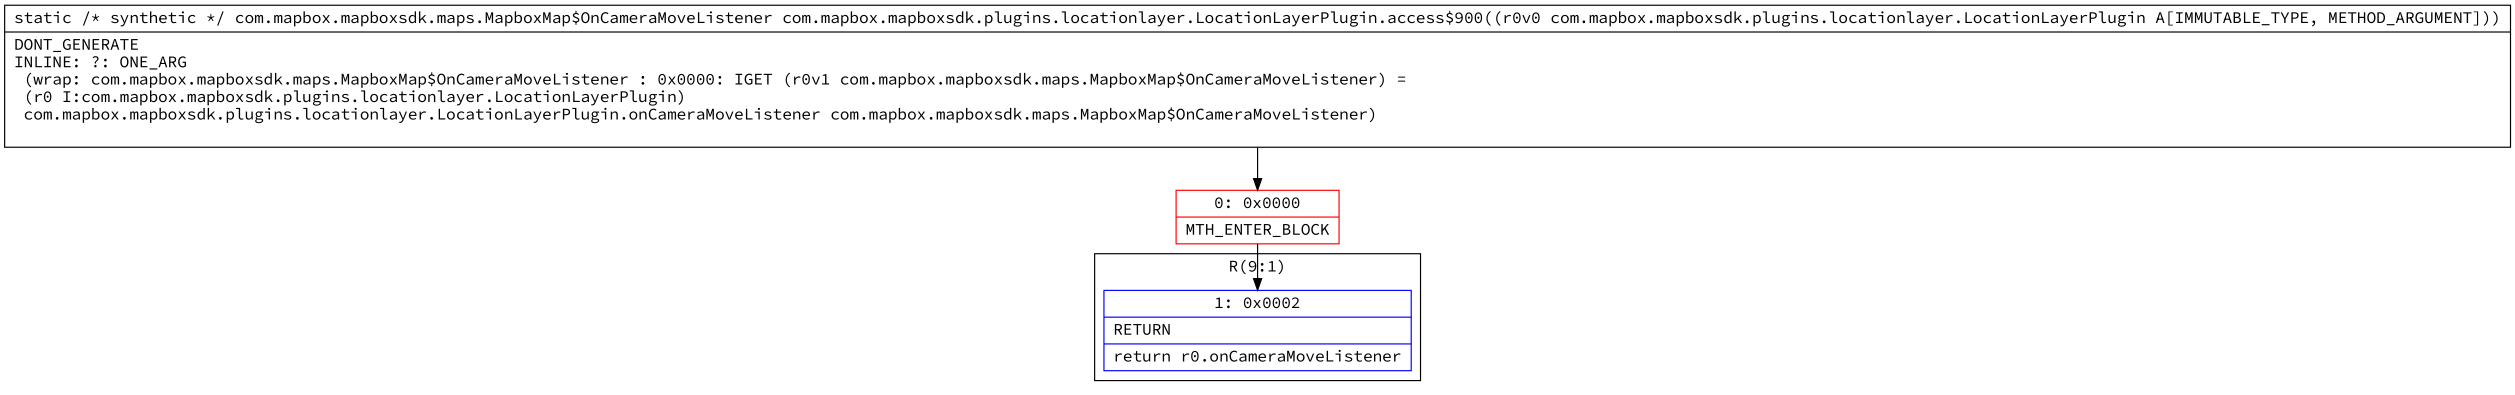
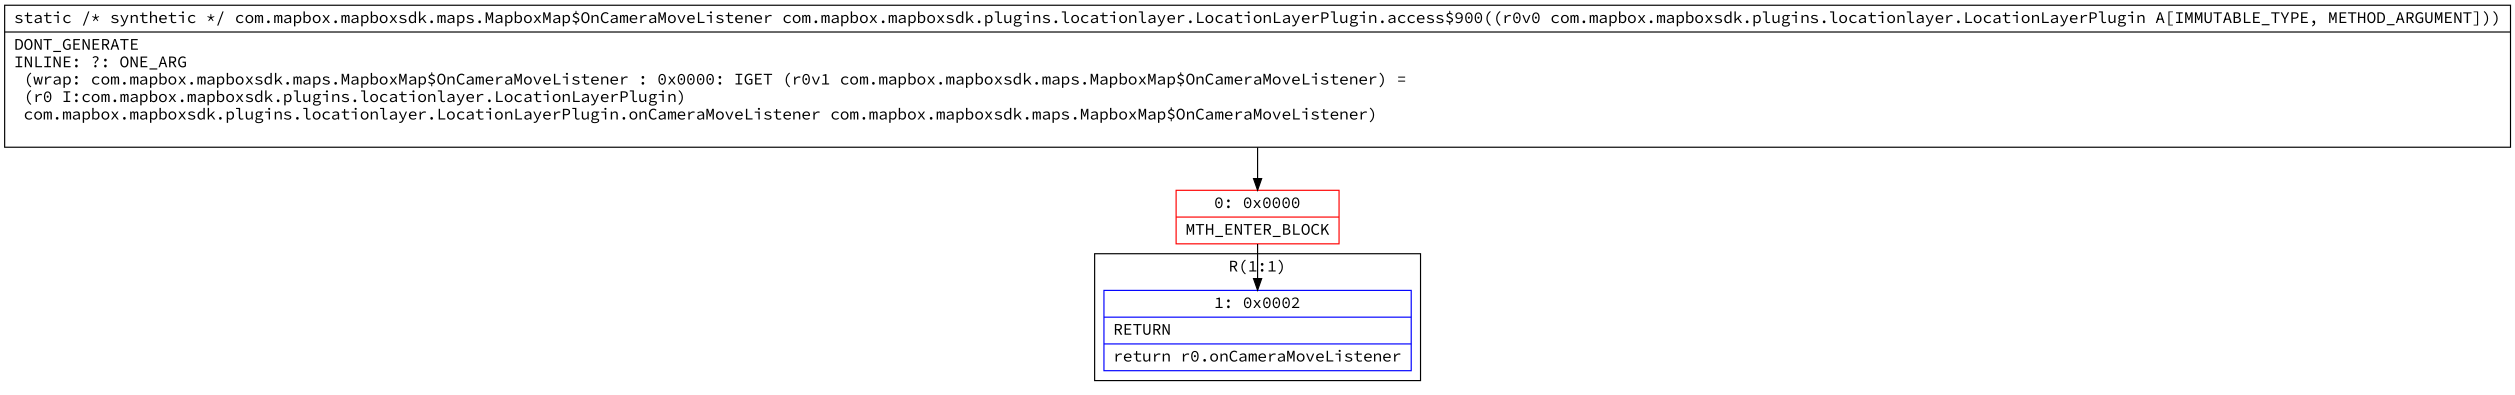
(1258, 267) -> (1258, 267)
